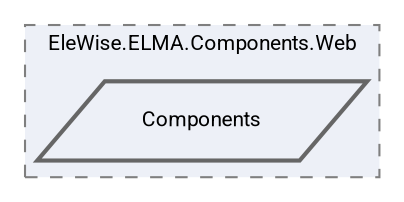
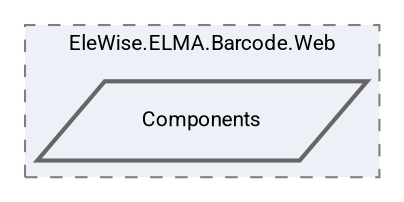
(202, 45) -> (202, 45)
